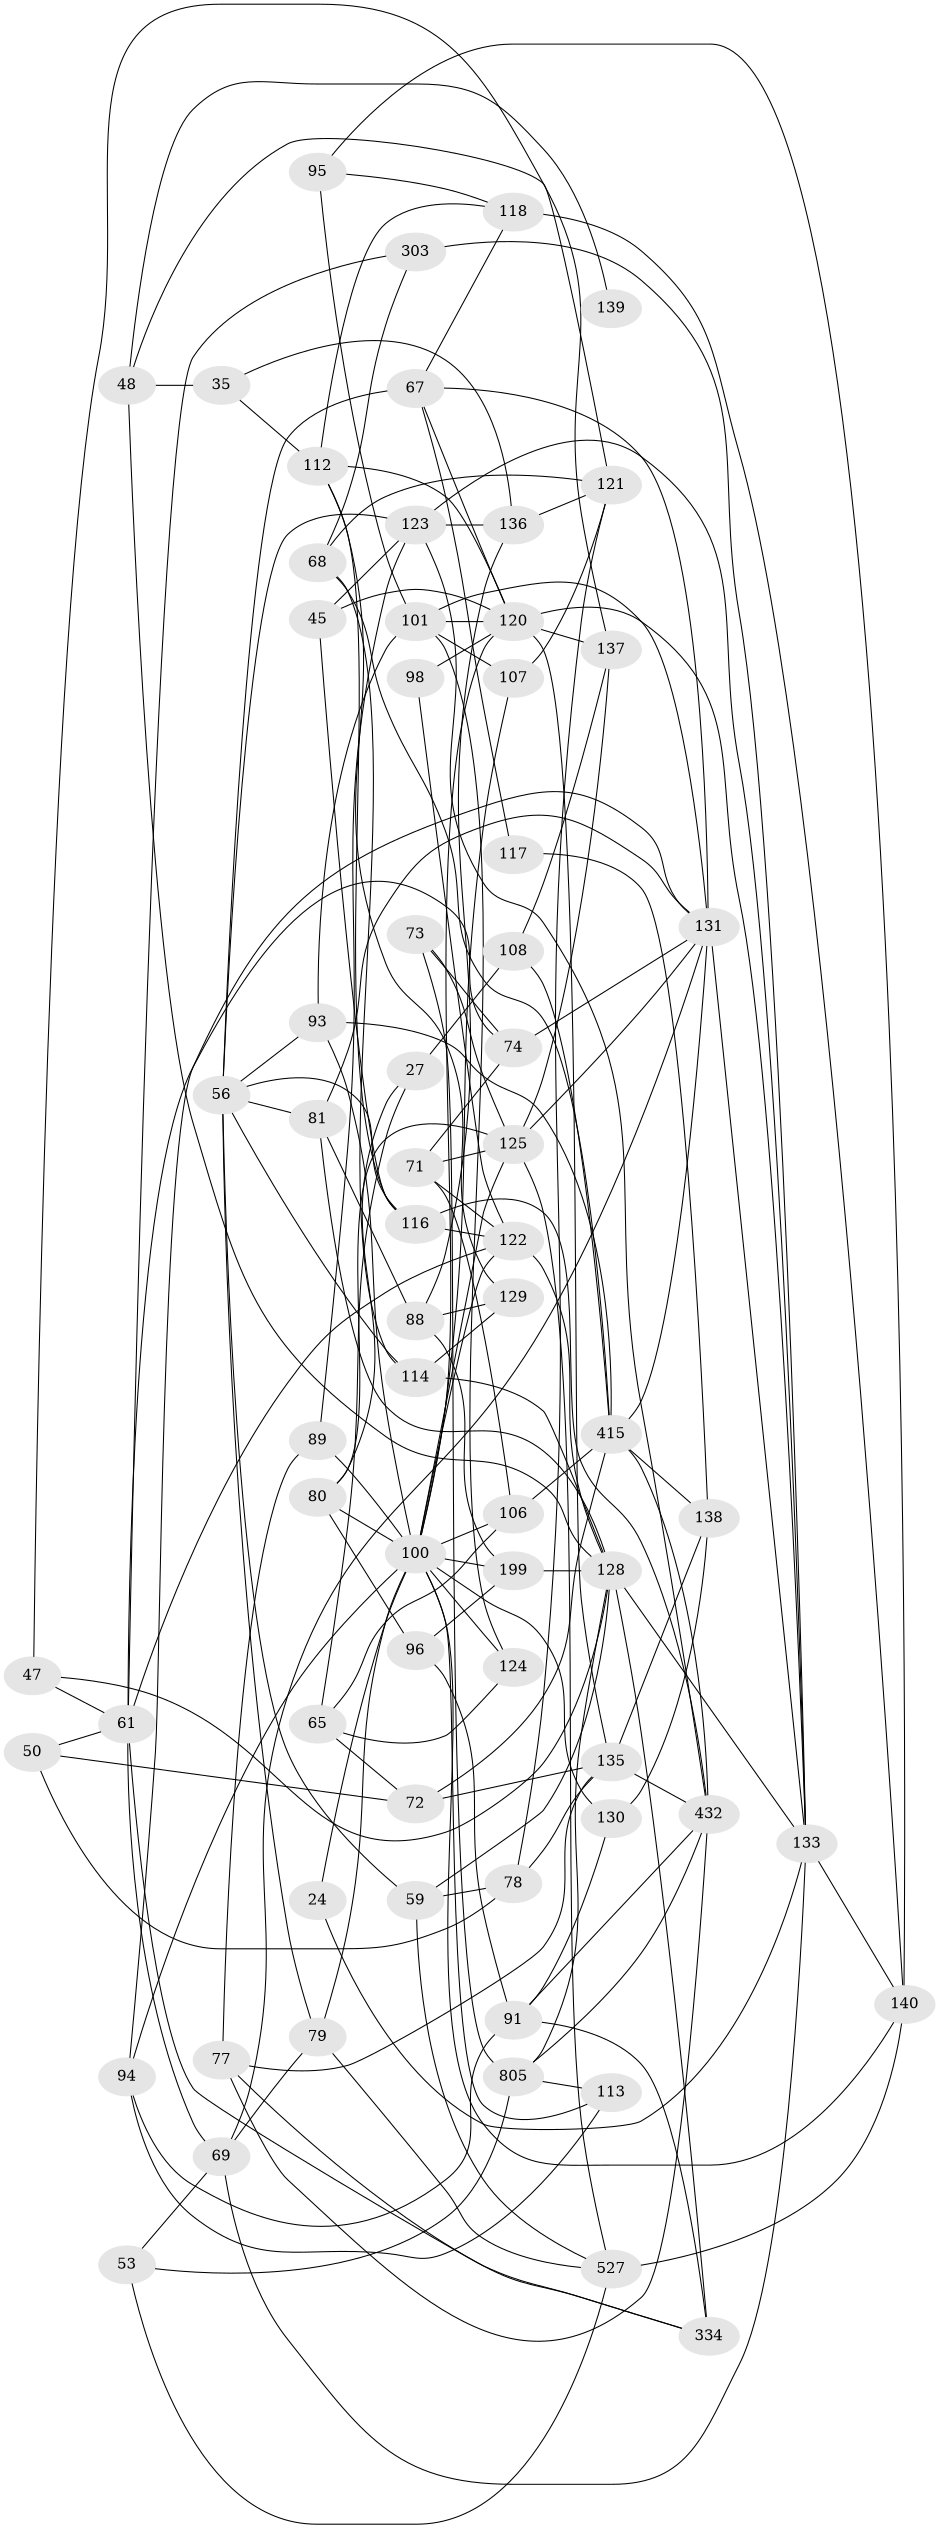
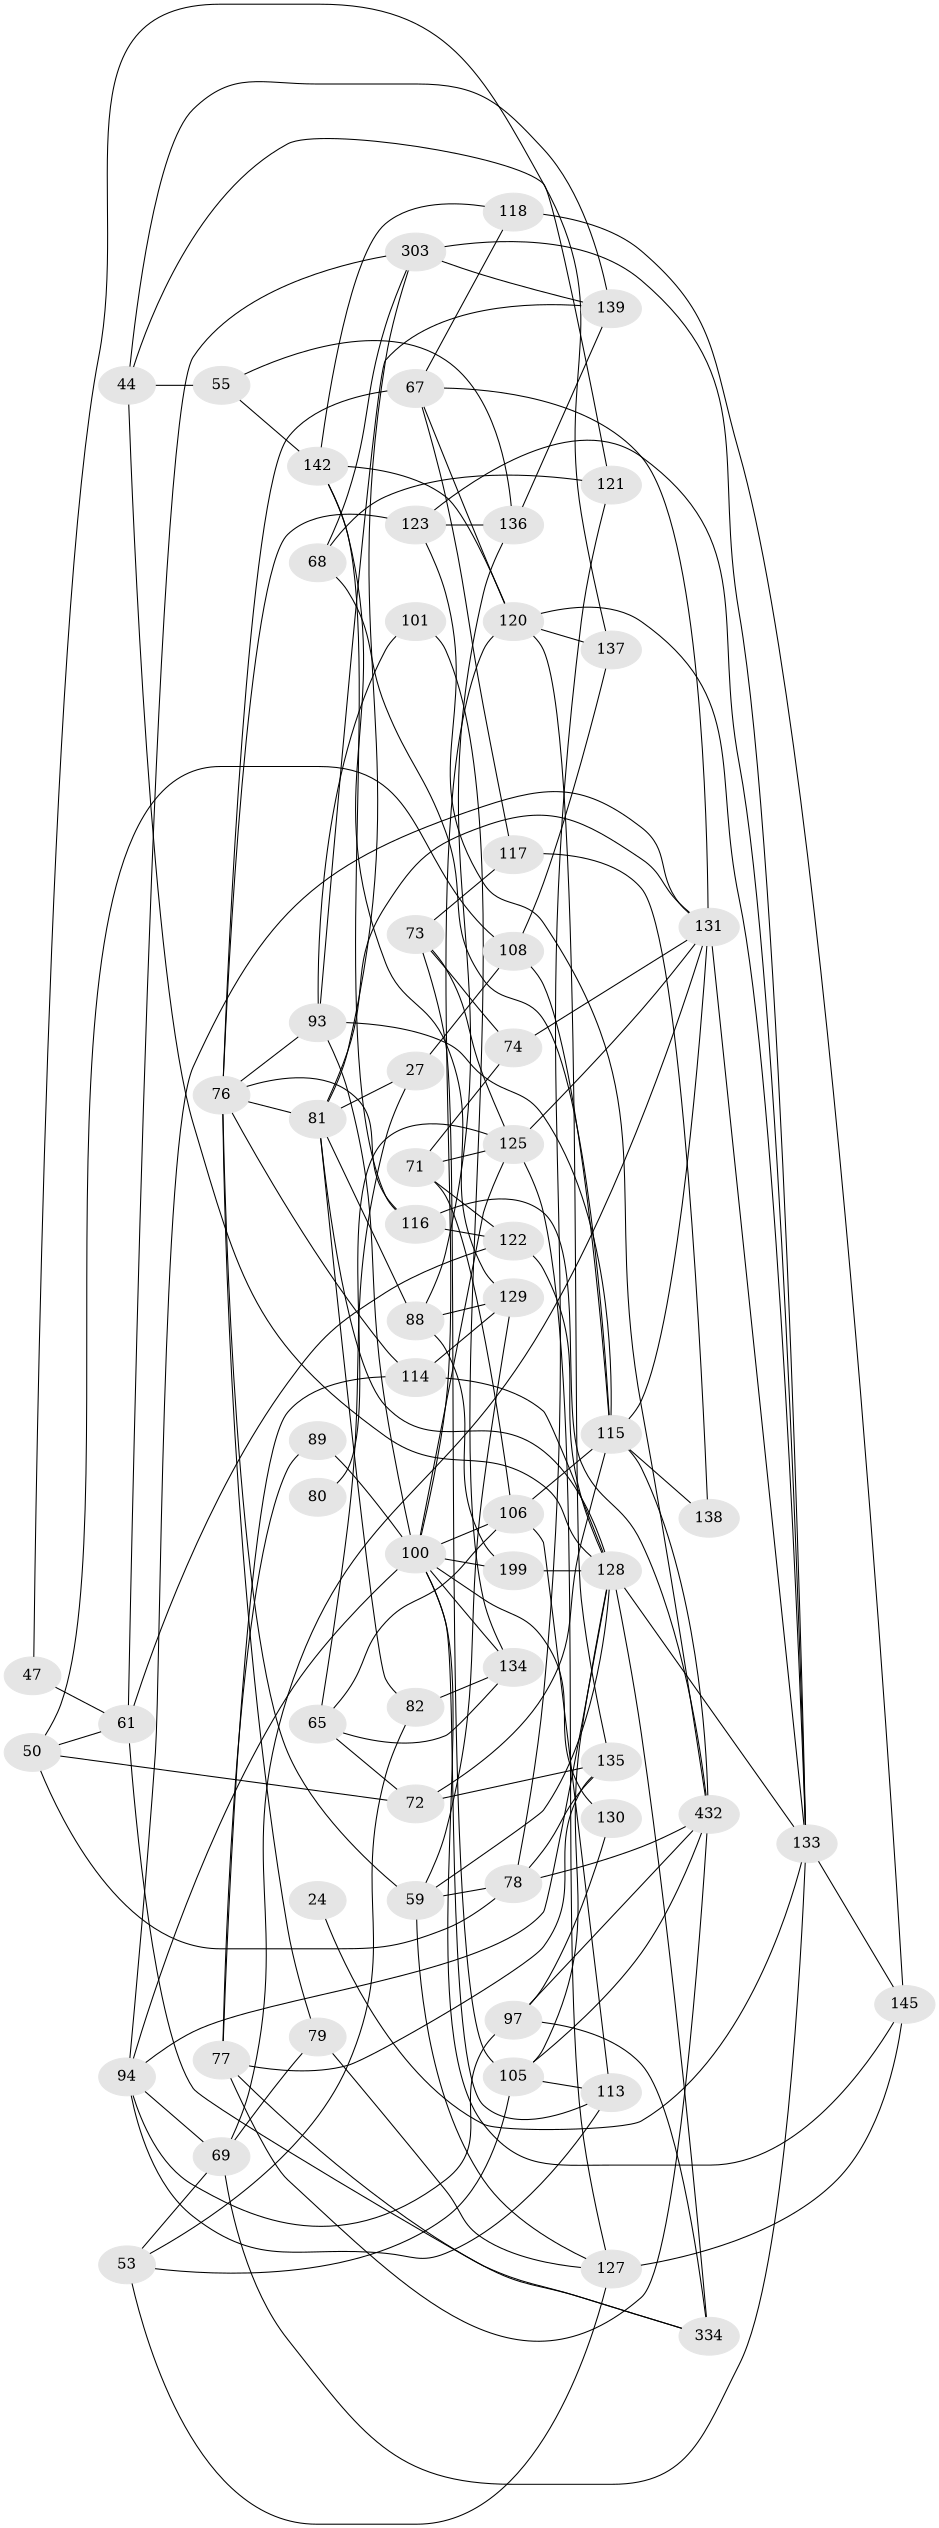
(318, 172) -> none
none -> (512, 283)
(127, 385) -> (127, 385)
(222, 385) -> (222, 385)
(318, 466) -> (318, 466)
(562, 505) -> (562, 417)
none -> (361, 556)
(318, 619) -> none
(462, 622) -> none
(660, 656) -> none
(416, 678) -> none
(513, 678) -> none
none -> (375, 708)
none -> (469, 891)
(581, 901) -> none
(365, 1010) -> (258, 1542)
none -> (94, 1051)
(353, 1069) -> none
(222, 1095) -> (222, 1095)
(169, 1141) -> none
(369, 1285) -> (371, 1093)
(451, 1393) -> none
(611, 1434) -> (611, 1434)
(366, 1525) -> none
none -> (474, 1602)
(656, 1650) -> none
(416, 1651) -> none
(513, 1667) -> (513, 1667)
(681, 1689) -> none
none -> (416, 1707)
(356, 1725) -> none
(660, 1788) -> (615, 1856)
(362, 1806) -> none
(384, 1839) -> (502, 1941)
none -> (588, 1909)
(145, 1957) -> (174, 2117)
(905, 2004) -> (905, 2004)
(513, 2020) -> (513, 2020)
(513, 2077) -> (513, 2077)
(611, 2269) -> (611, 2269)
